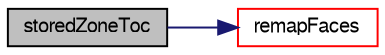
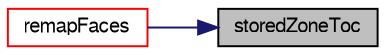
(193, 28) -> (173, 28)
